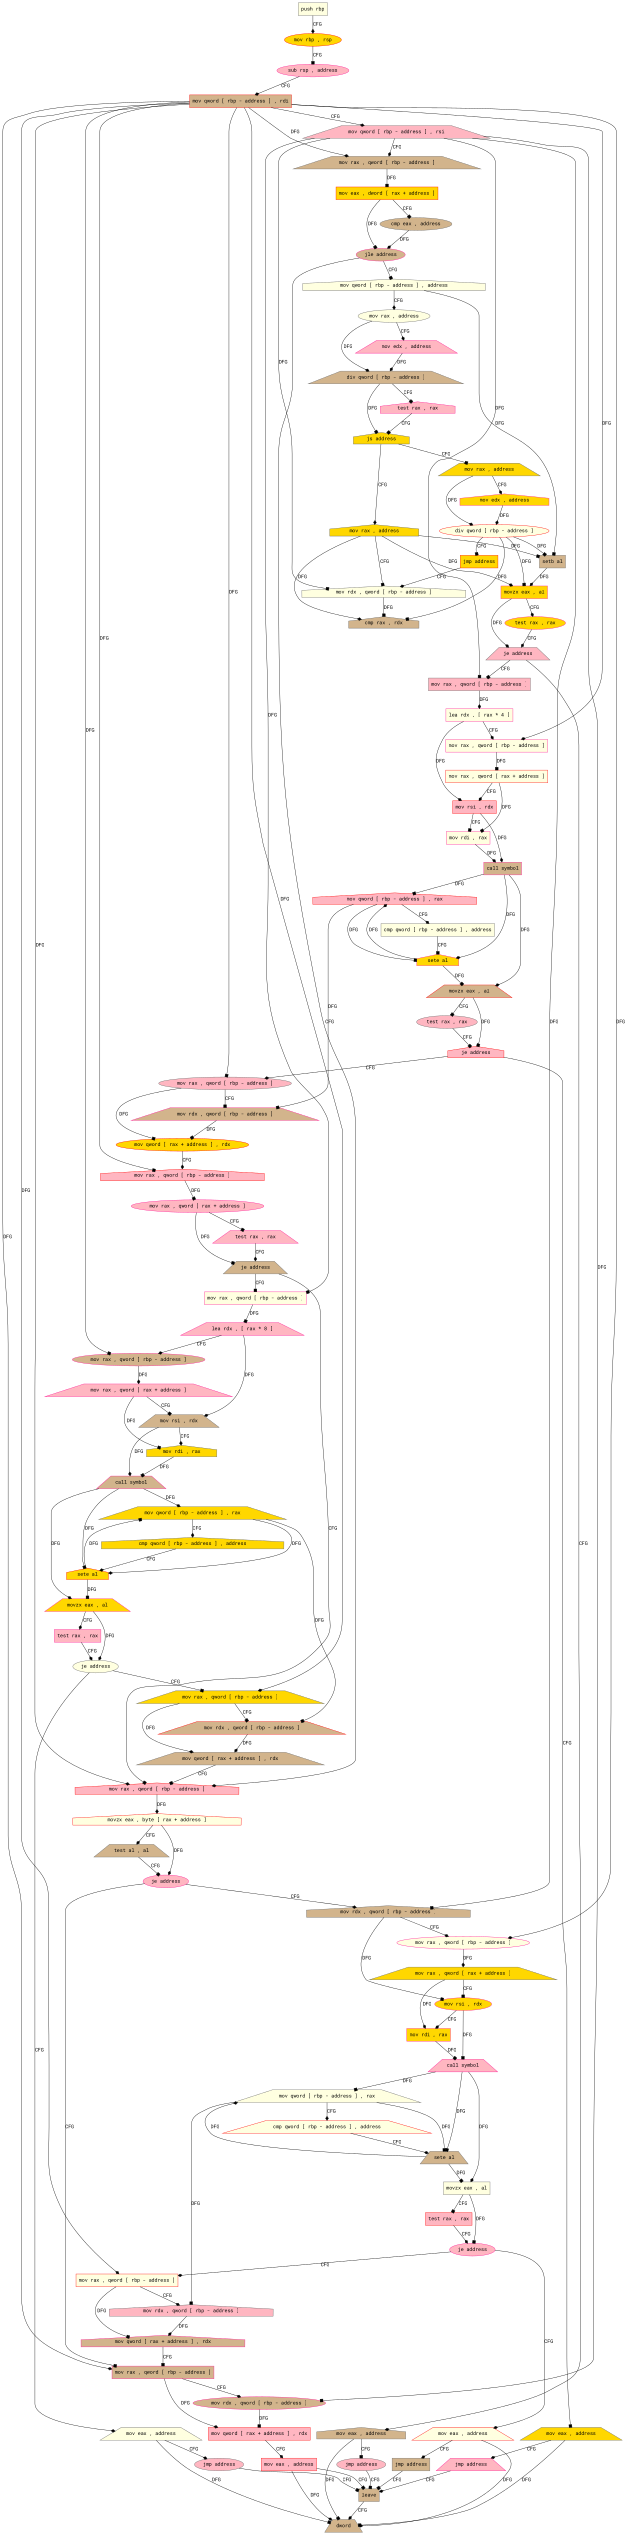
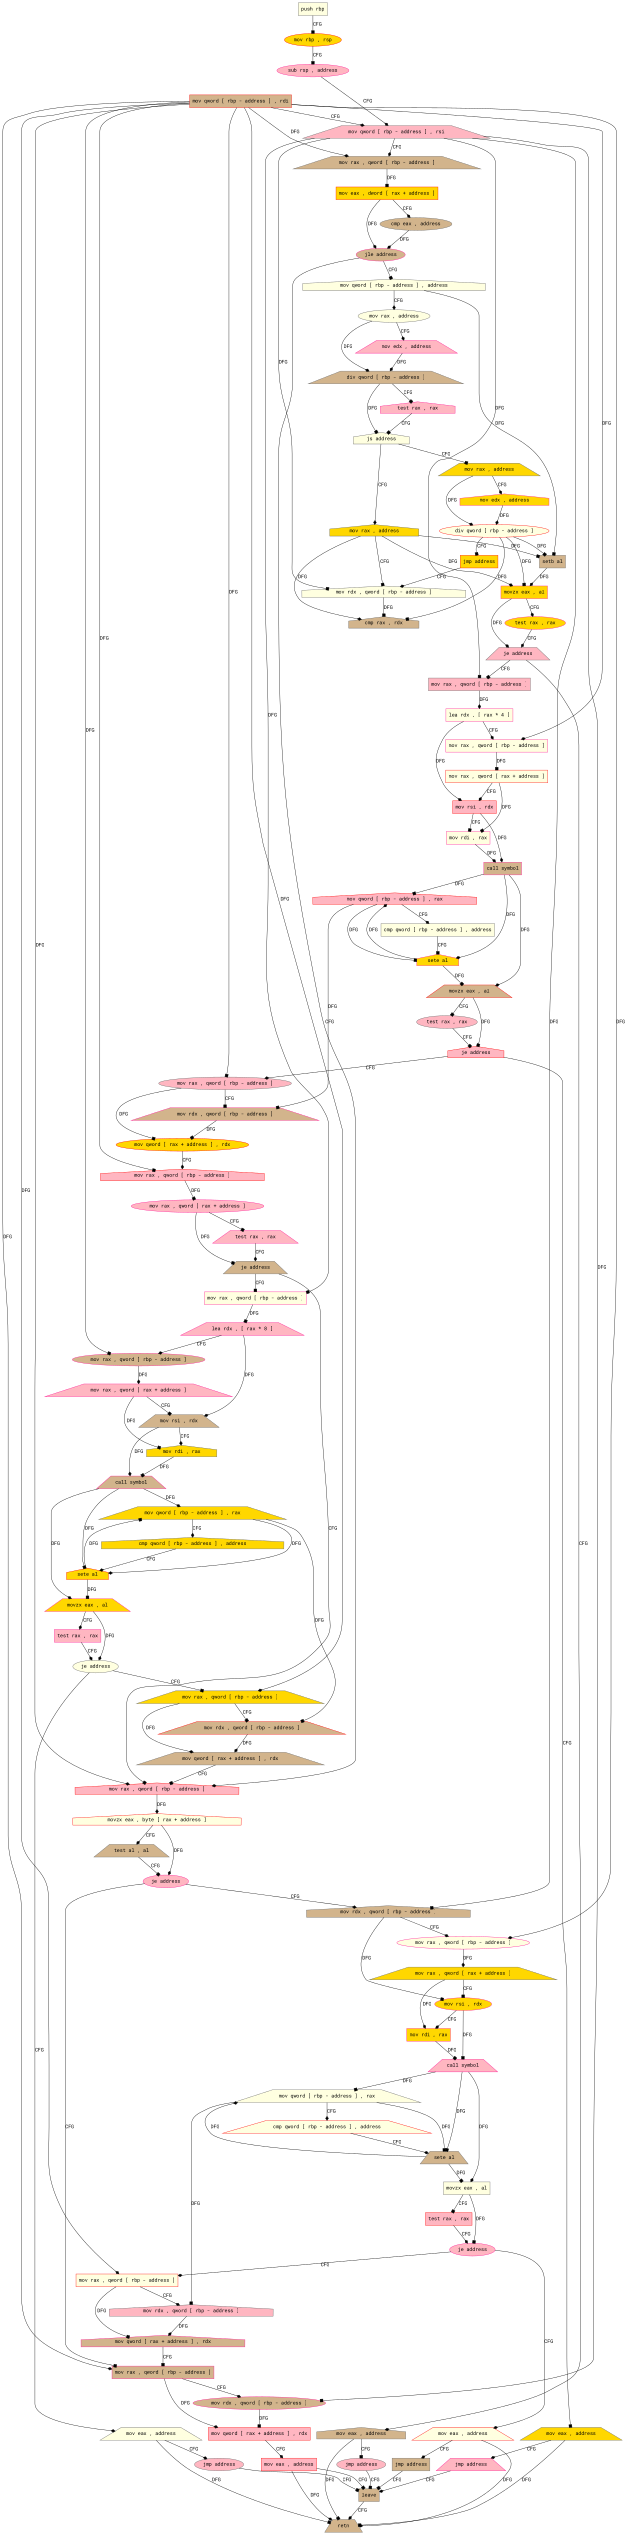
(313, 23) -> (313, 23)
(279, 85) -> (353, 100)
(400, 207) -> (400, 207)
(367, 221) -> (367, 221)
(381, 439) -> (381, 439)
(344, 2526) -> (344, 2526)
